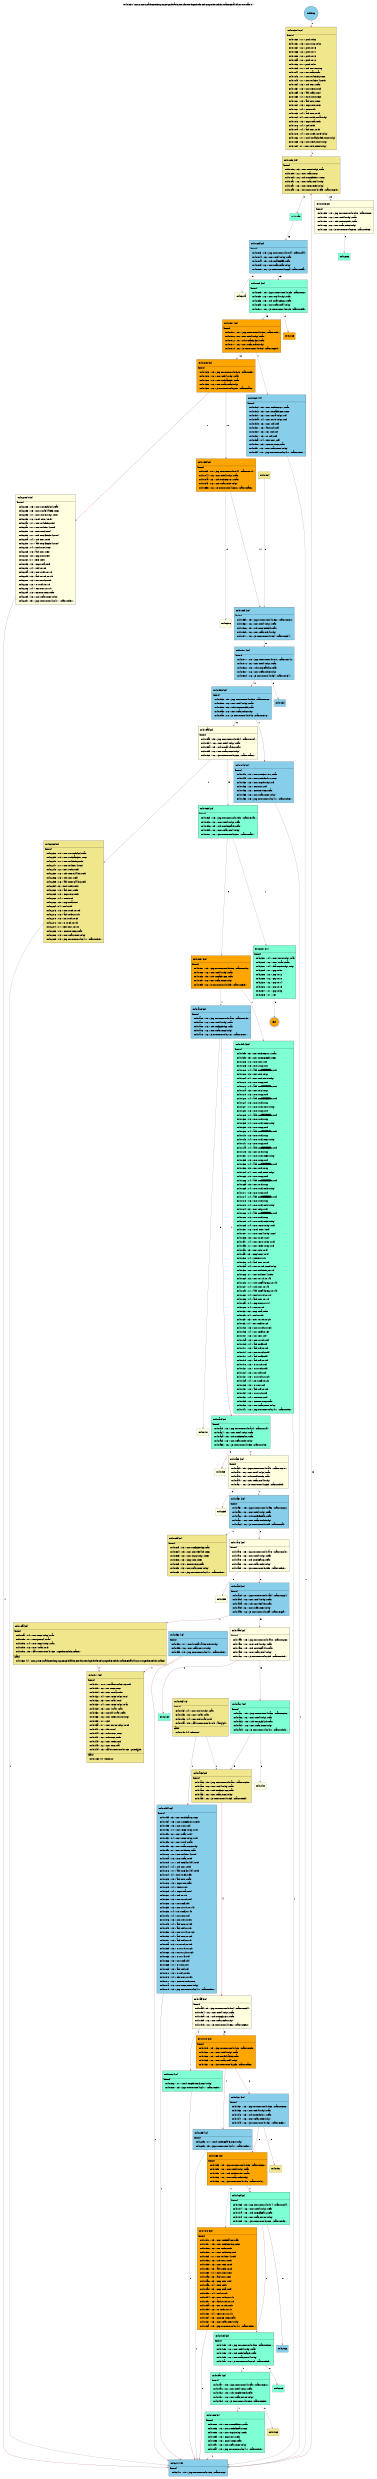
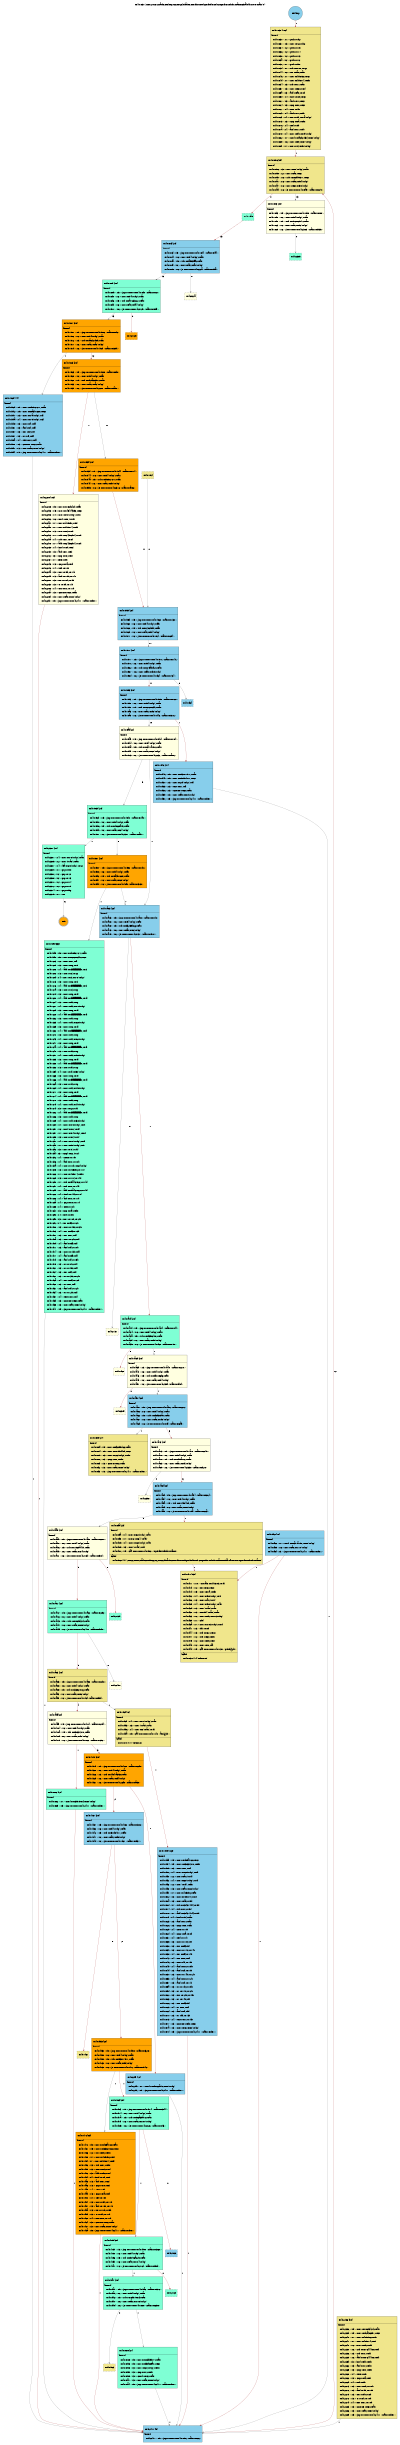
(226, 624) -> none
(158, 810) -> (151, 832)
(211, 1752) -> (108, 1705)
